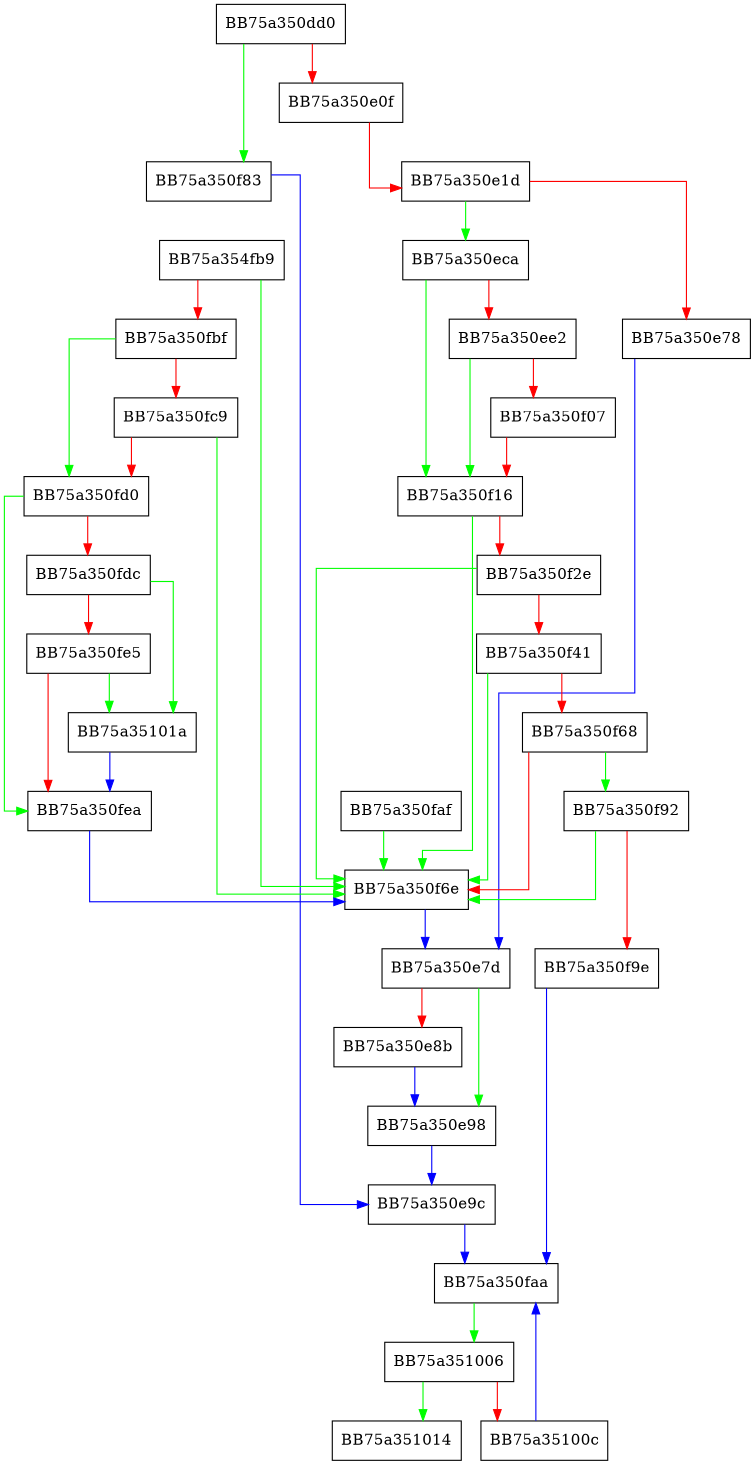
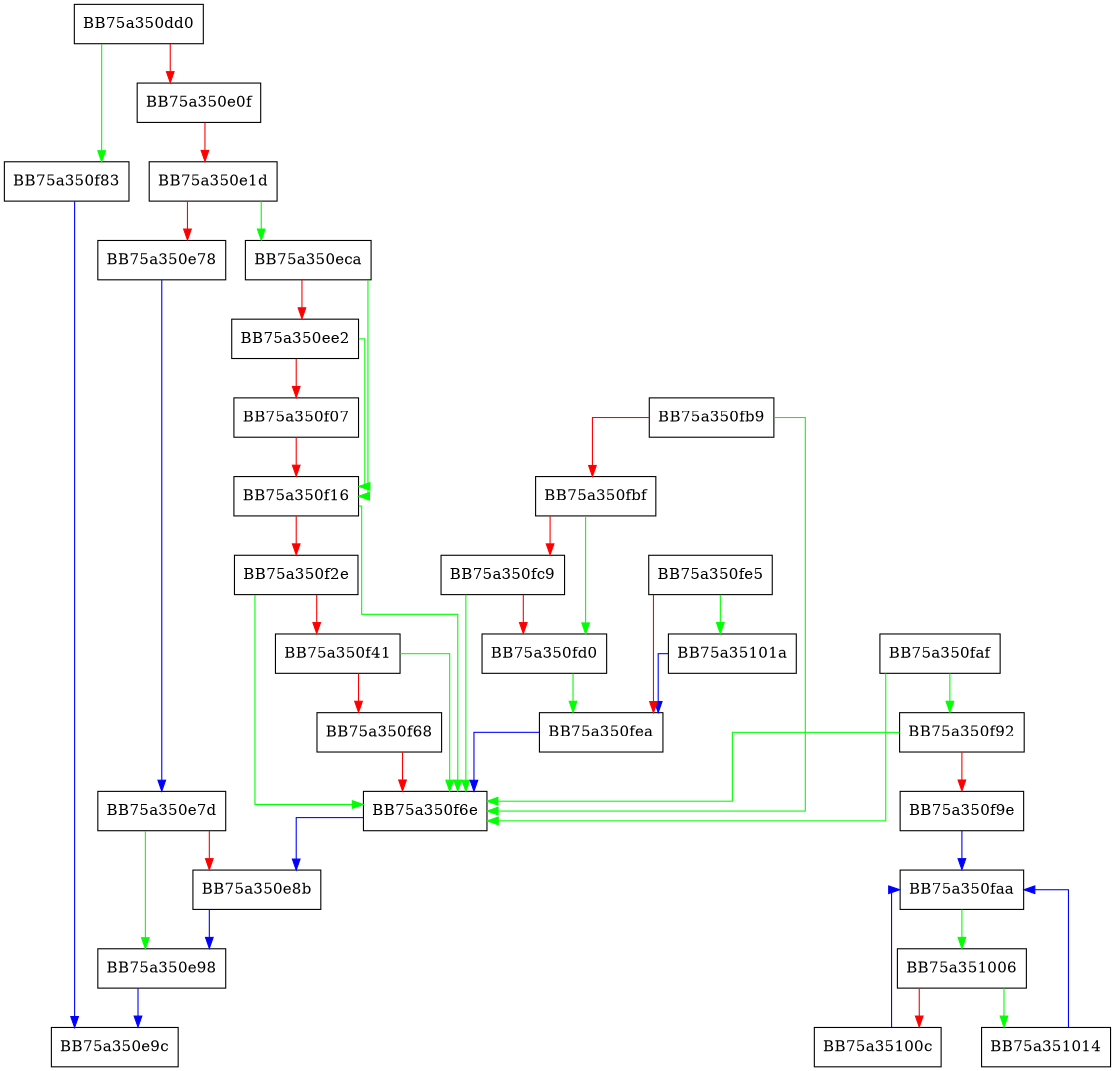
(222, 260) -> (712, 418)
(89, 575) -> none
(606, 766) -> (950, 687)
(425, 924) -> (309, 818)
(465, 1238) -> (1068, 942)
